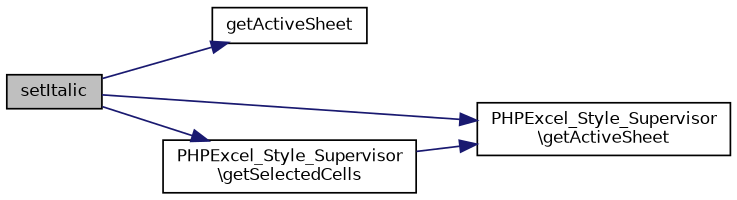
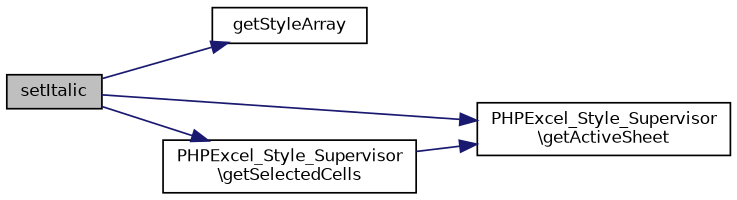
(290, 25) -> (290, 25)
